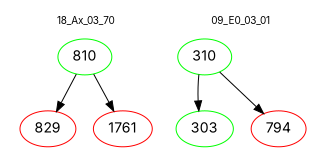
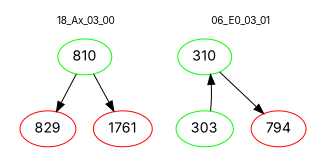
(86, 21) -> (86, 21)
(241, 21) -> (241, 21)
(198, 88) -> (211, 98)
